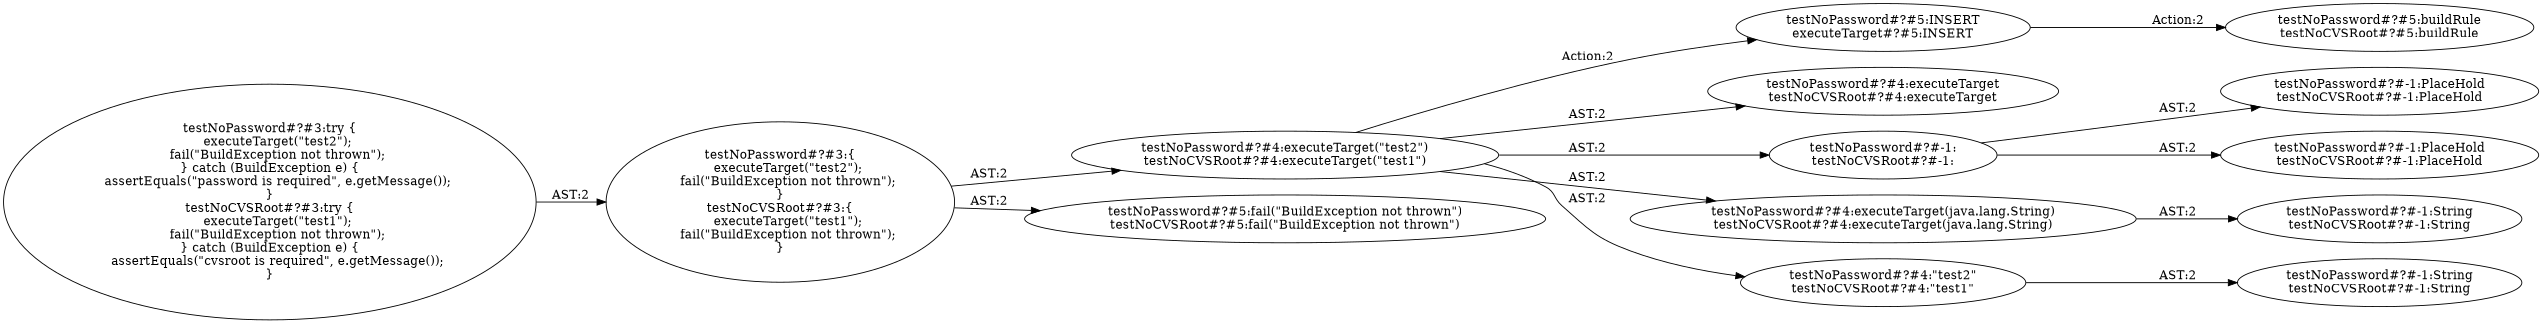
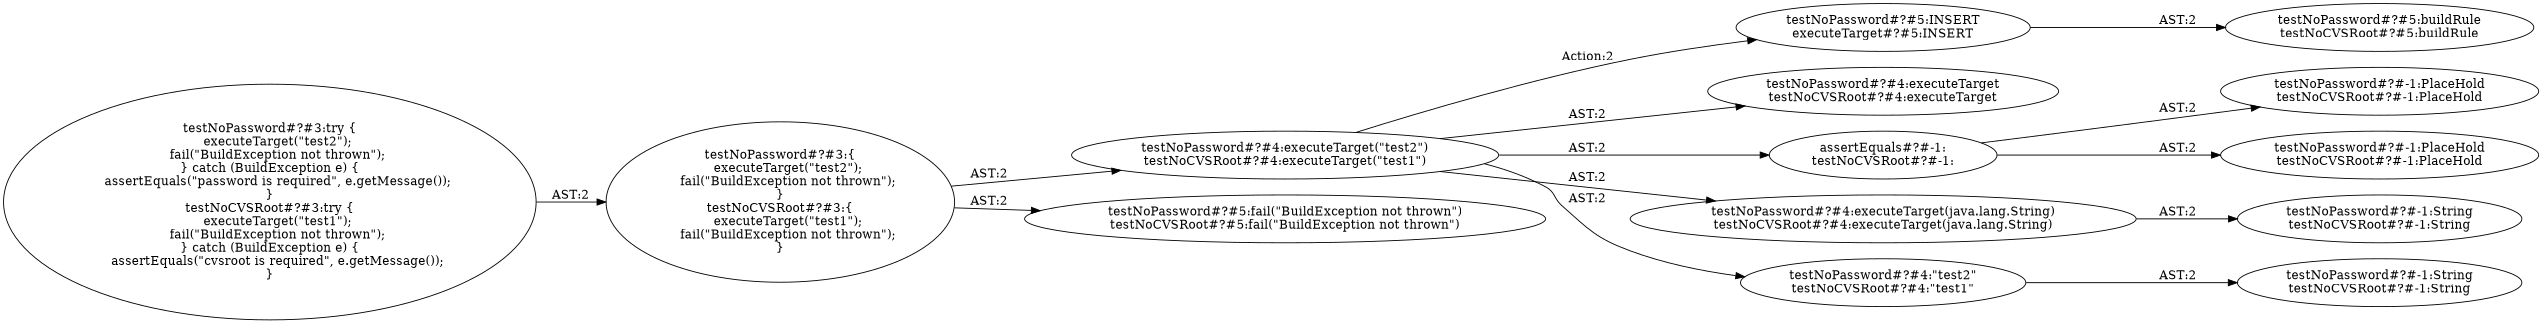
(2178, 21) -> (2178, 21)
(1883, 155) -> (1883, 155)
